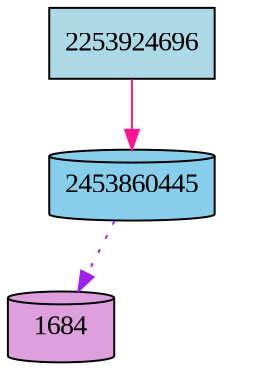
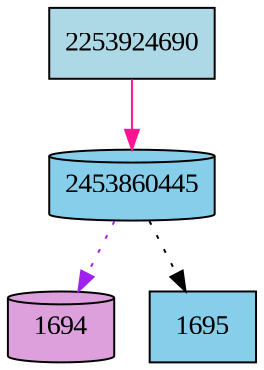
(132, 43) -> (132, 43)
(61, 327) -> (61, 327)
none -> (203, 327)
